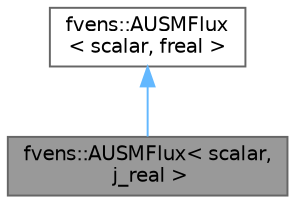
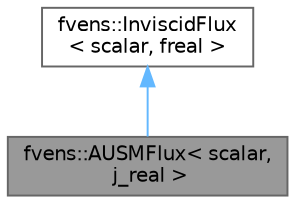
(148, 37) -> (148, 37)
